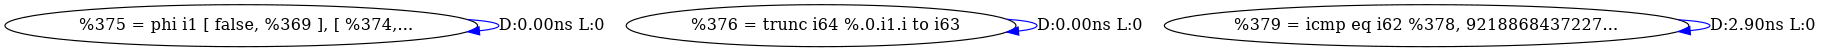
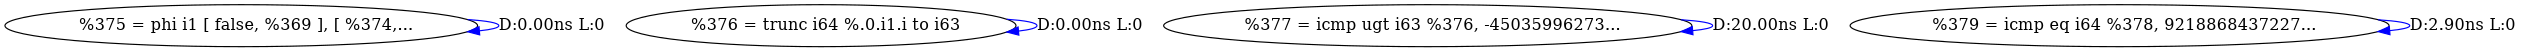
(1427, 26) -> (2120, 26)
none -> (1428, 26)
